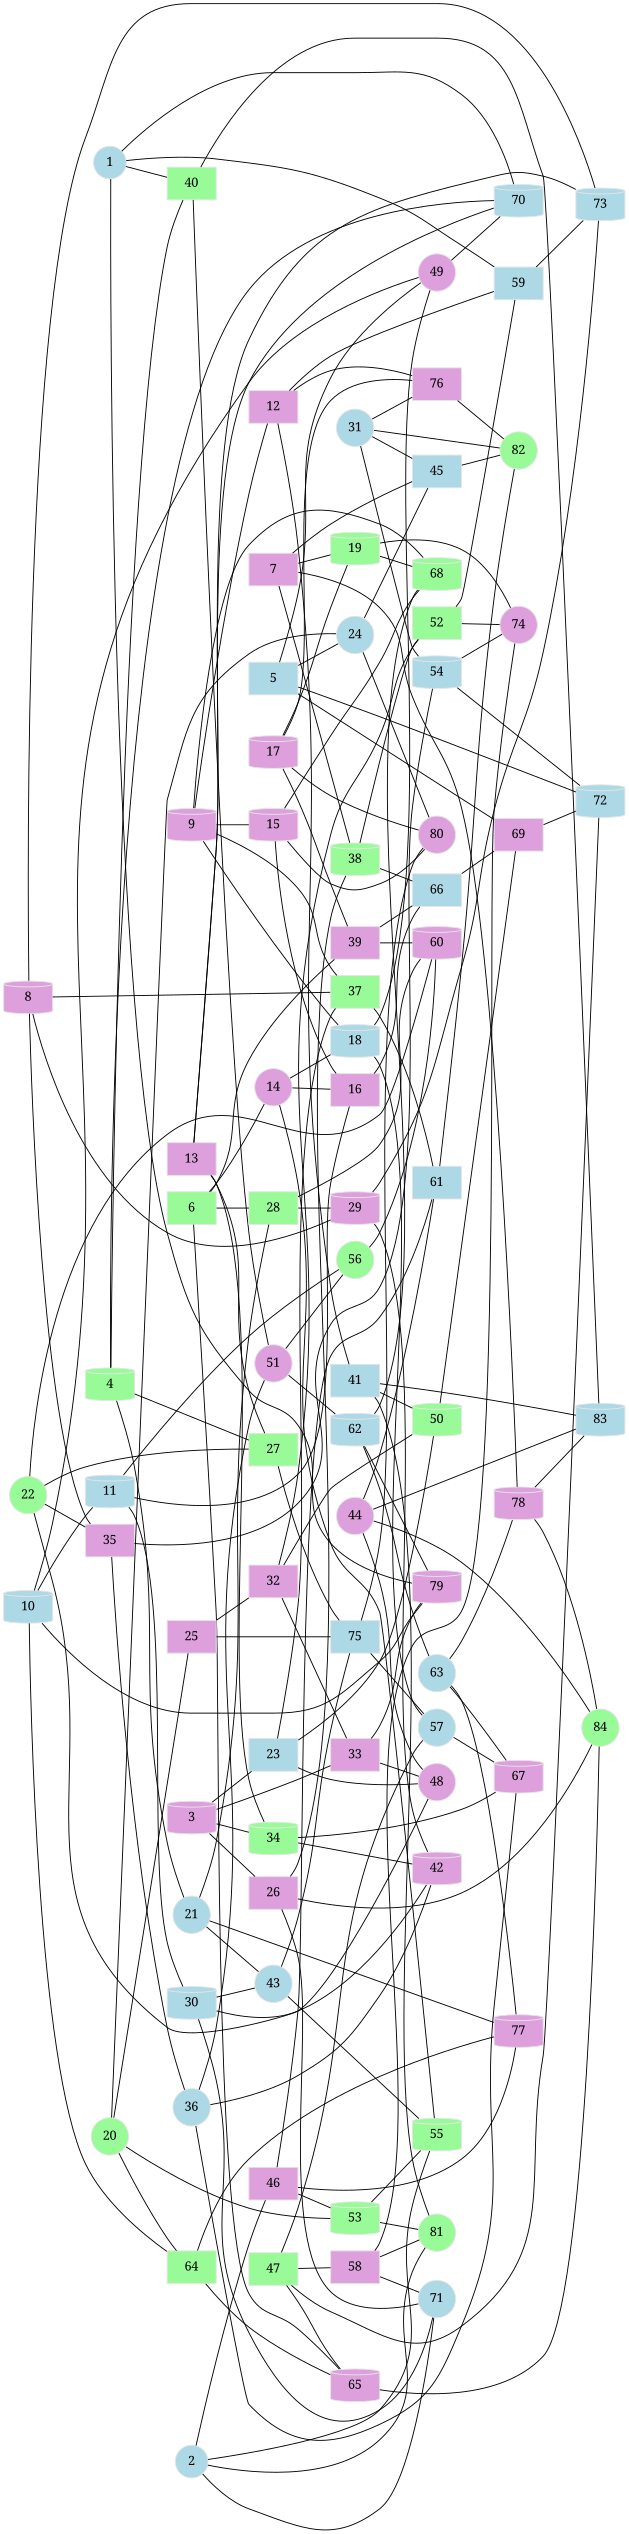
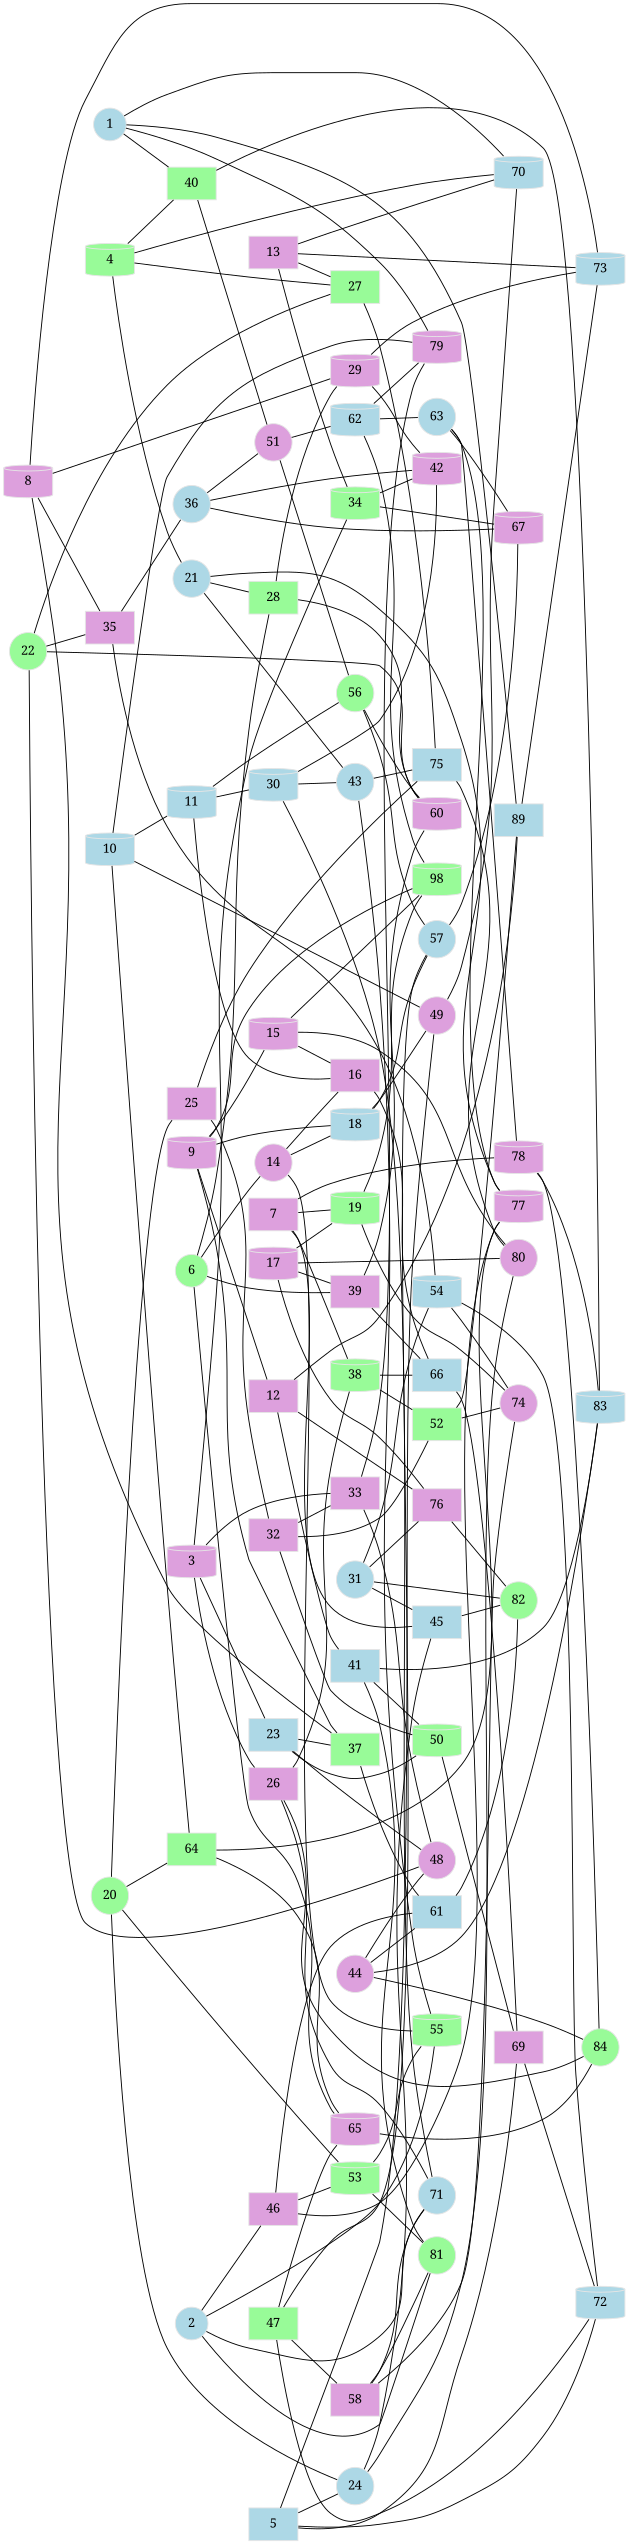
(519, 283) -> (519, 820)
(437, 574) -> (437, 879)
(192, 1208) -> (192, 1271)
(397, 1684) -> (392, 818)
